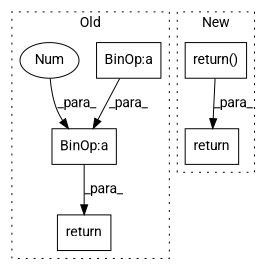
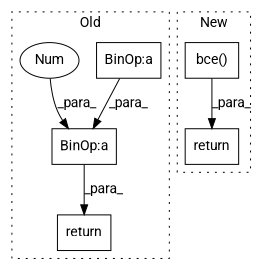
(216, 60) -> (212, 60)
